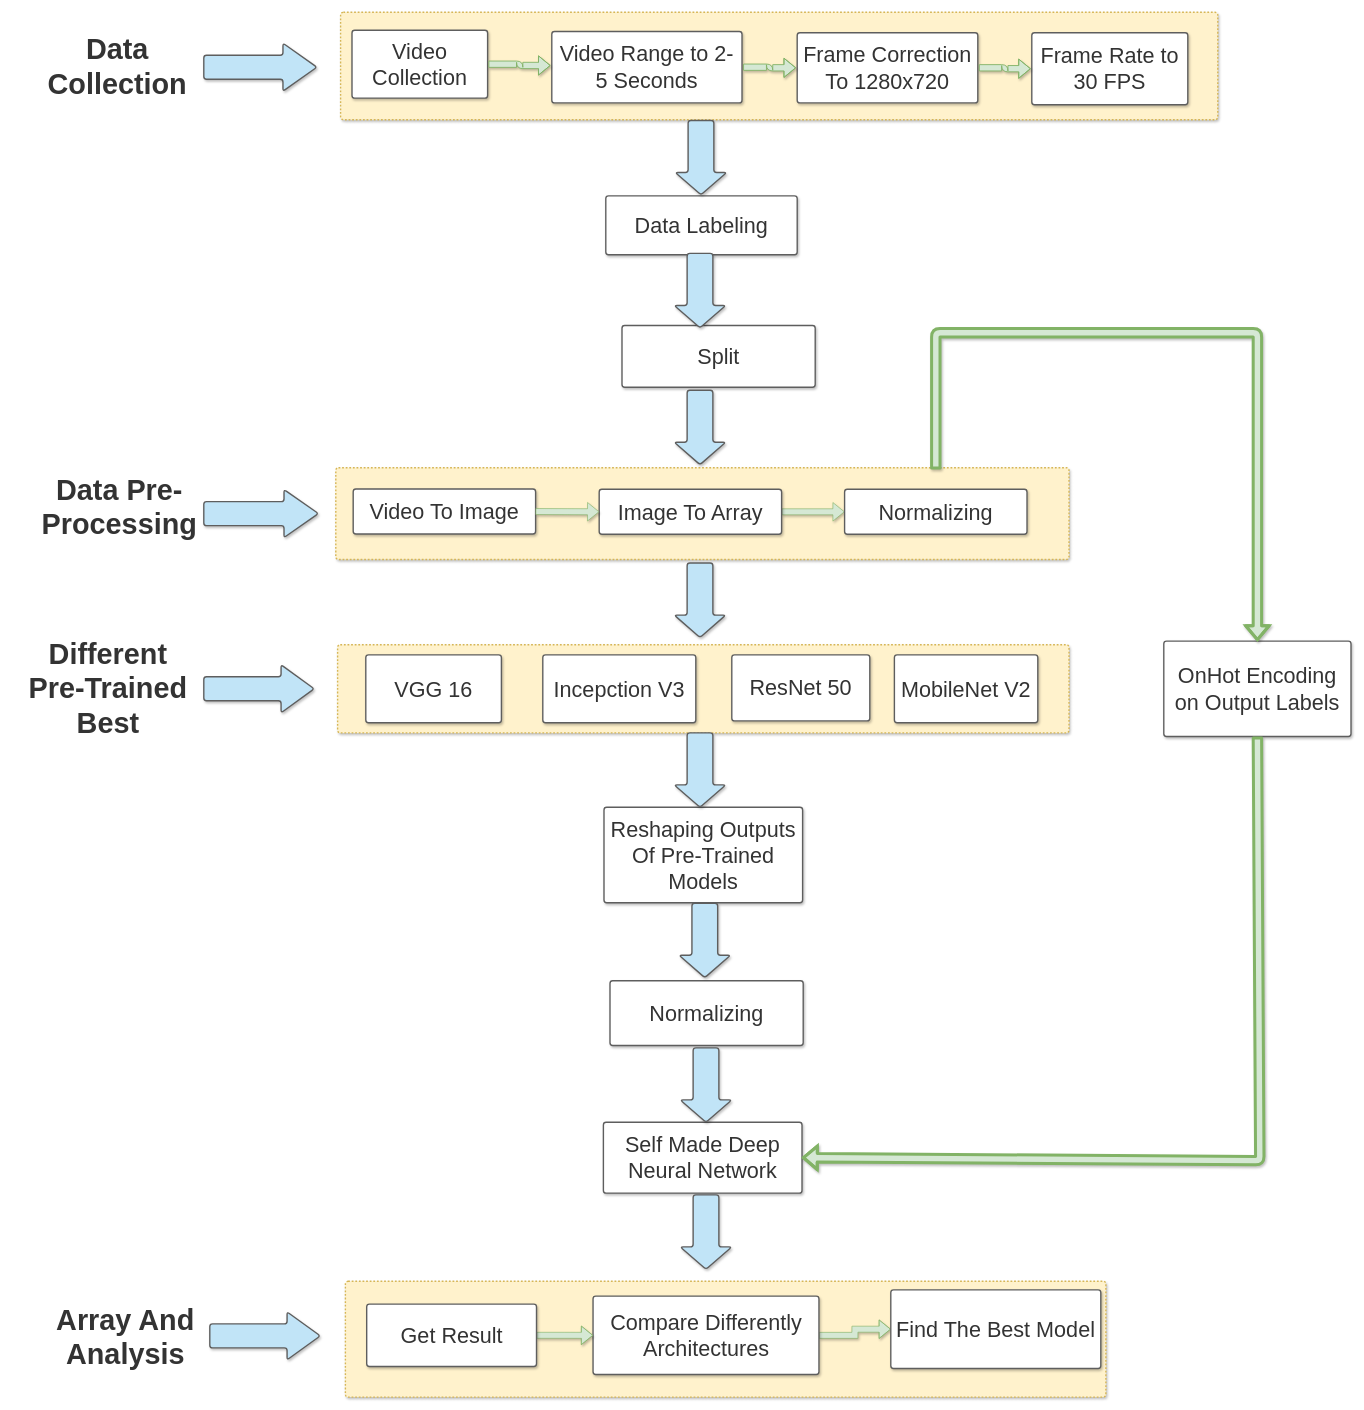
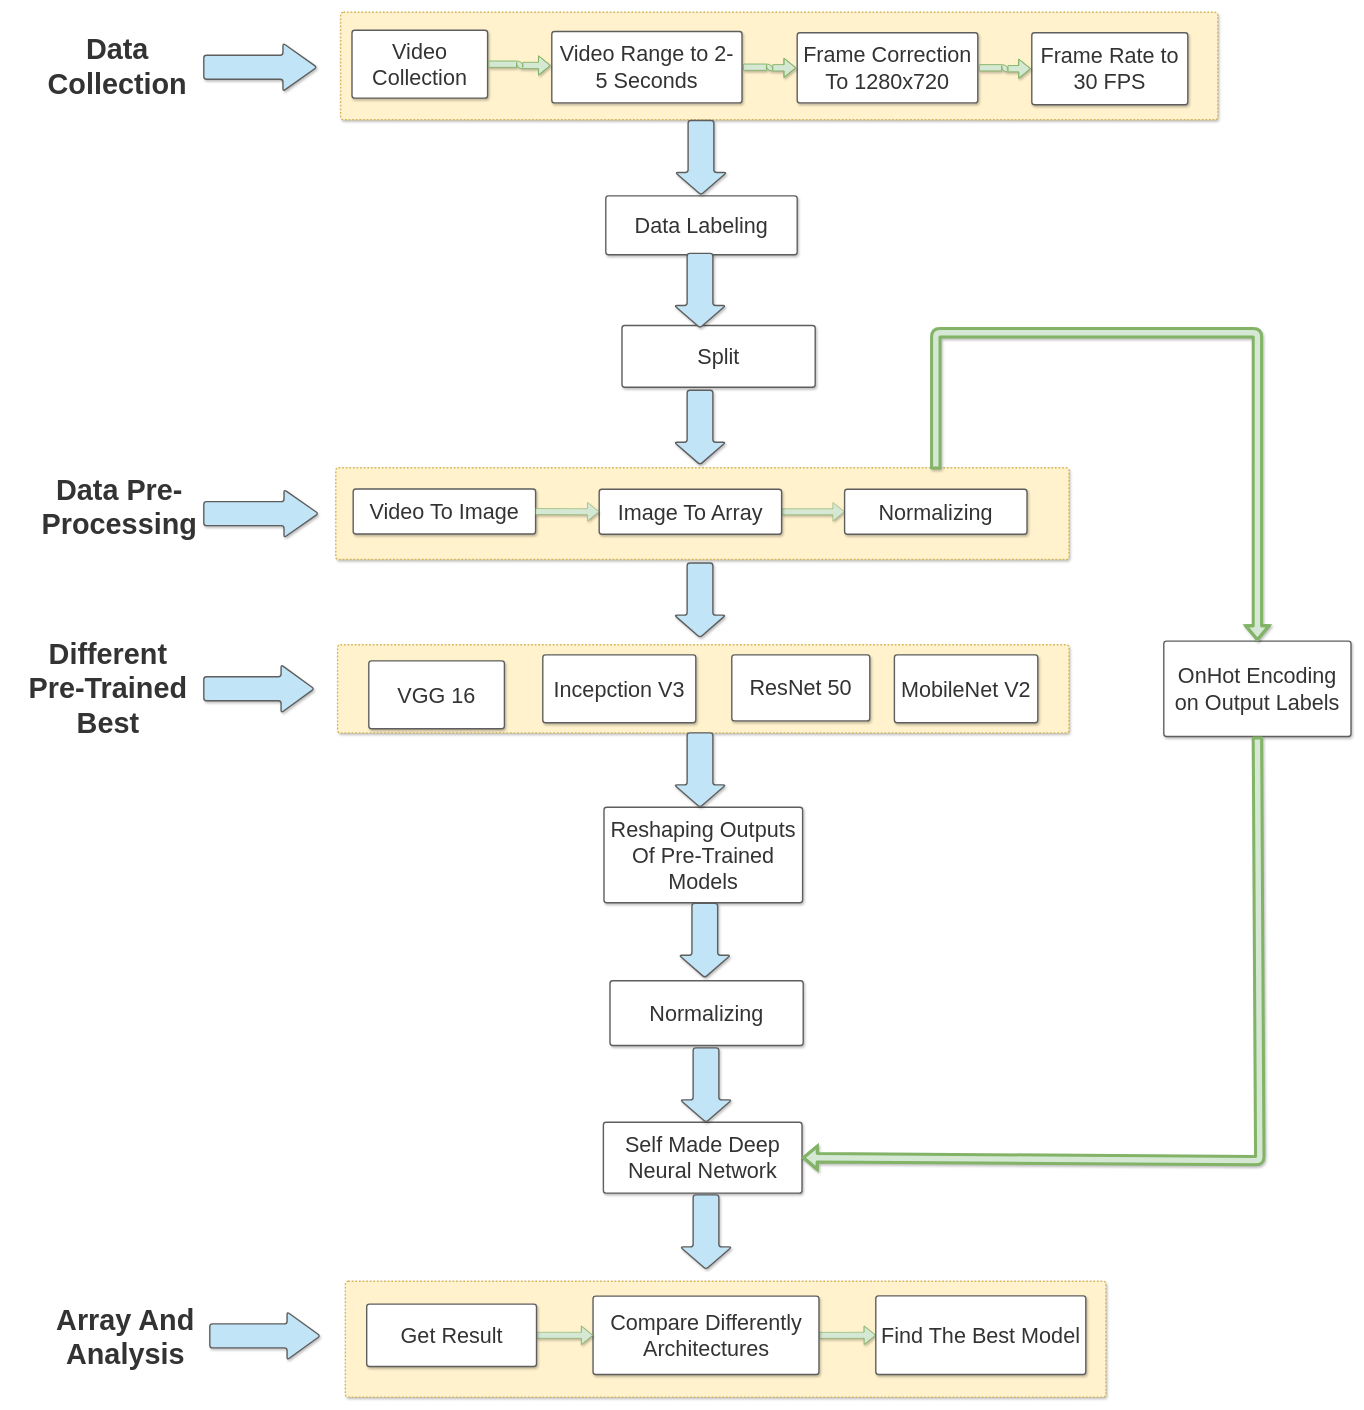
(434, 689) -> (437, 695)
(996, 1329) -> (981, 1335)
